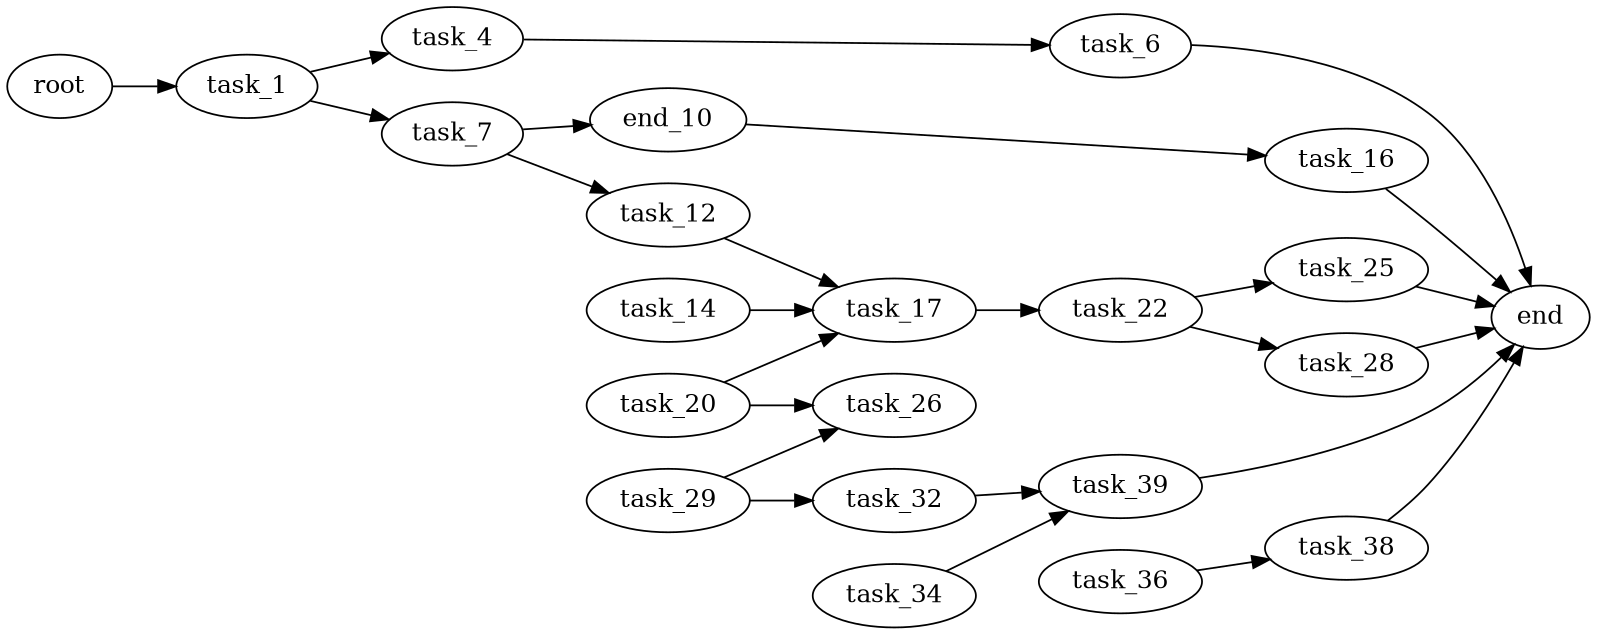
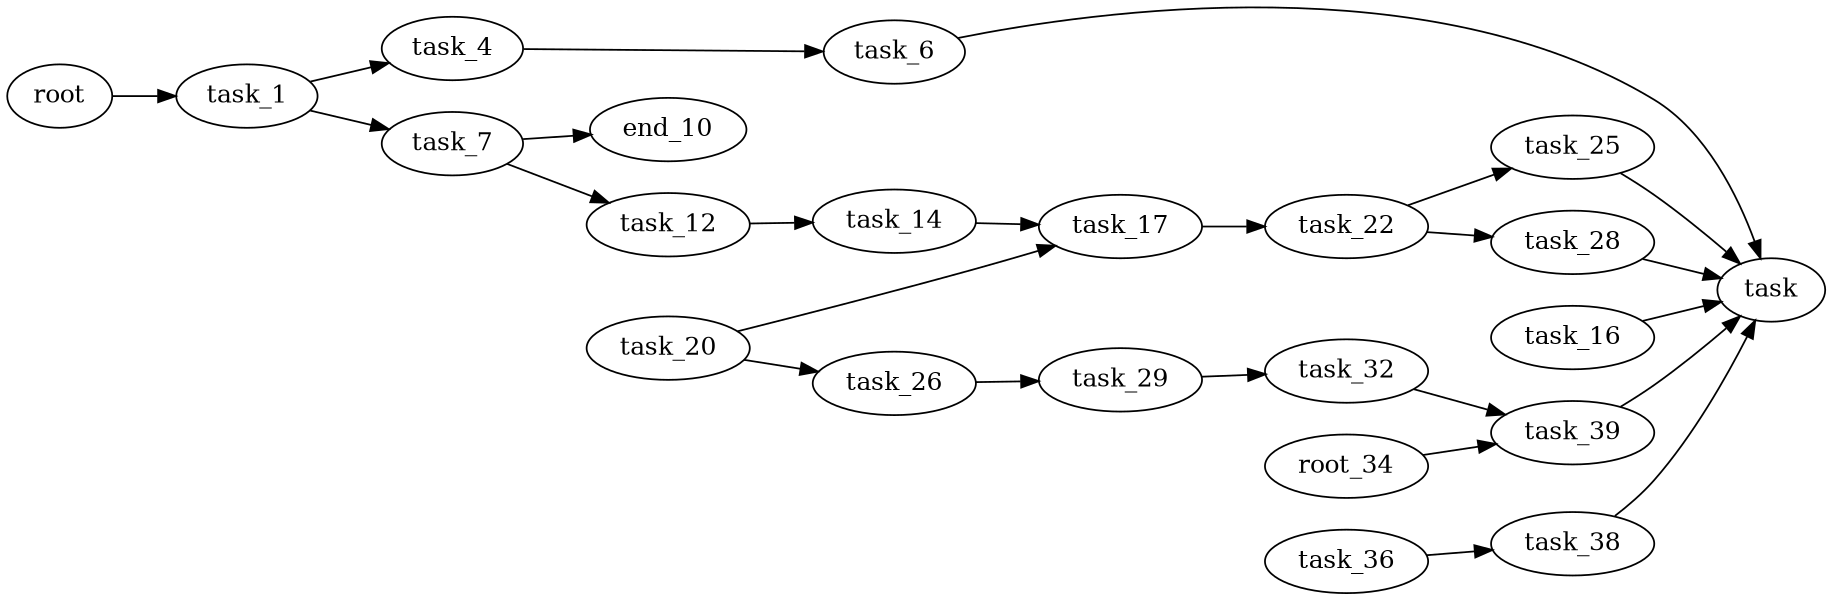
(997, 139) -> none
(773, 259) -> (772, 223)
(1541, 317) -> (1771, 290)
(773, 457) -> (998, 382)
(894, 596) -> (1347, 466)
